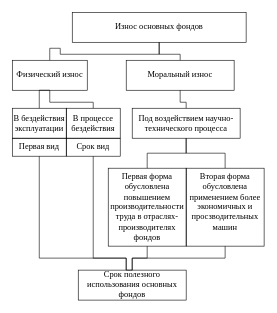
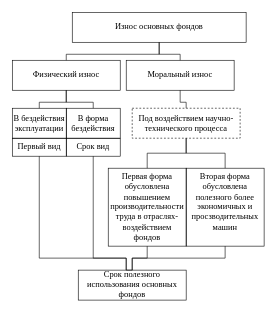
(50, 75) -> (66, 75)
(93, 123) -> (93, 123)
(186, 123) -> (186, 123)
(39, 147) -> (39, 147)
(225, 198) -> (225, 198)
(147, 203) -> (147, 203)
